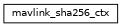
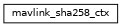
(61, 14) -> (61, 14)
